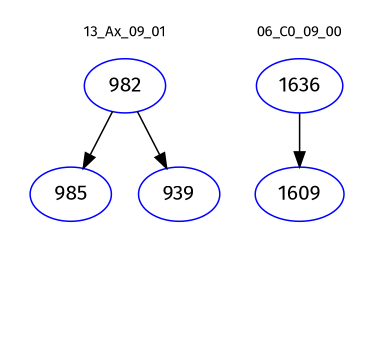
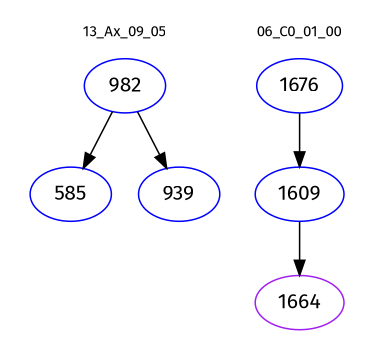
(125, 32) -> (125, 32)
(300, 32) -> (300, 32)
(300, 86) -> (300, 86)
(71, 194) -> (71, 194)
none -> (300, 303)
